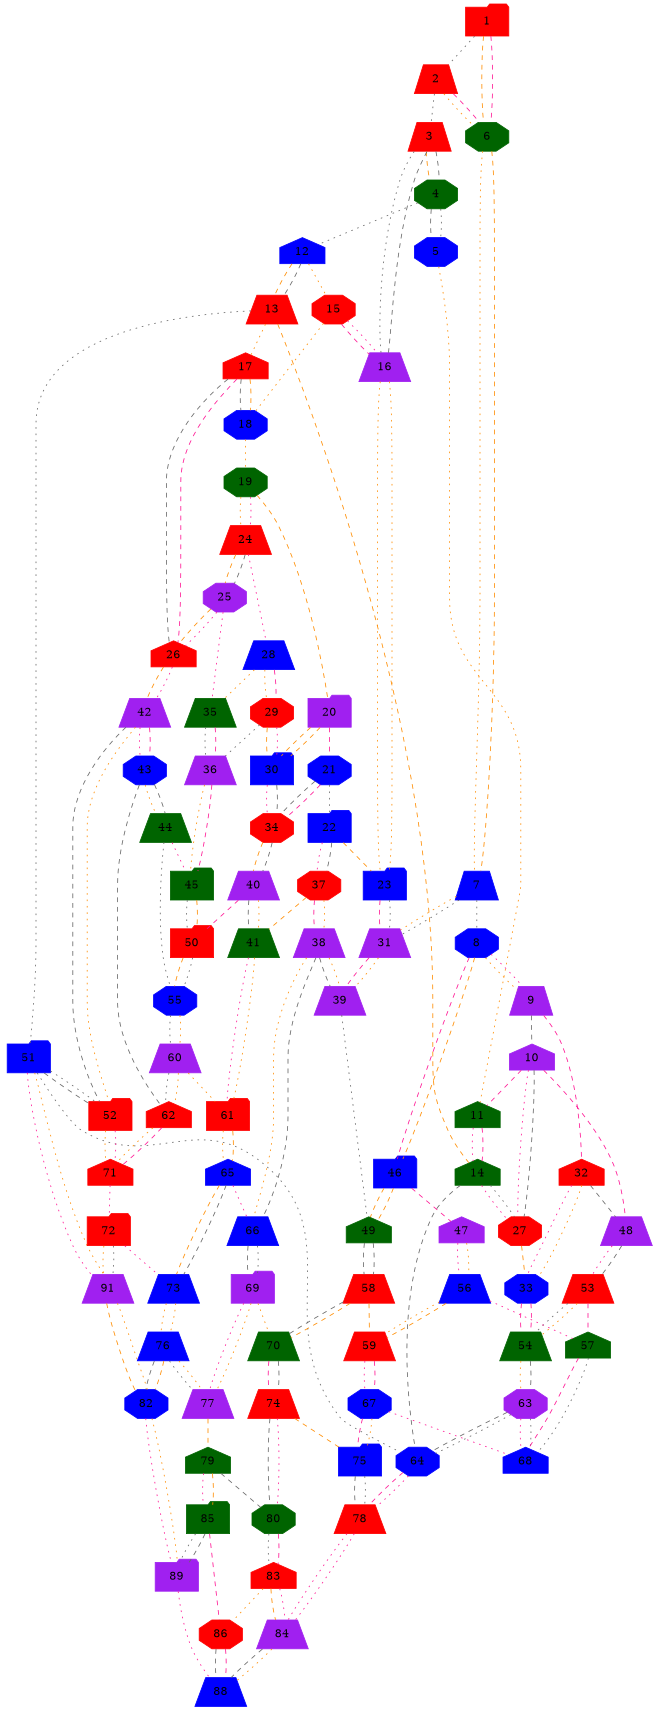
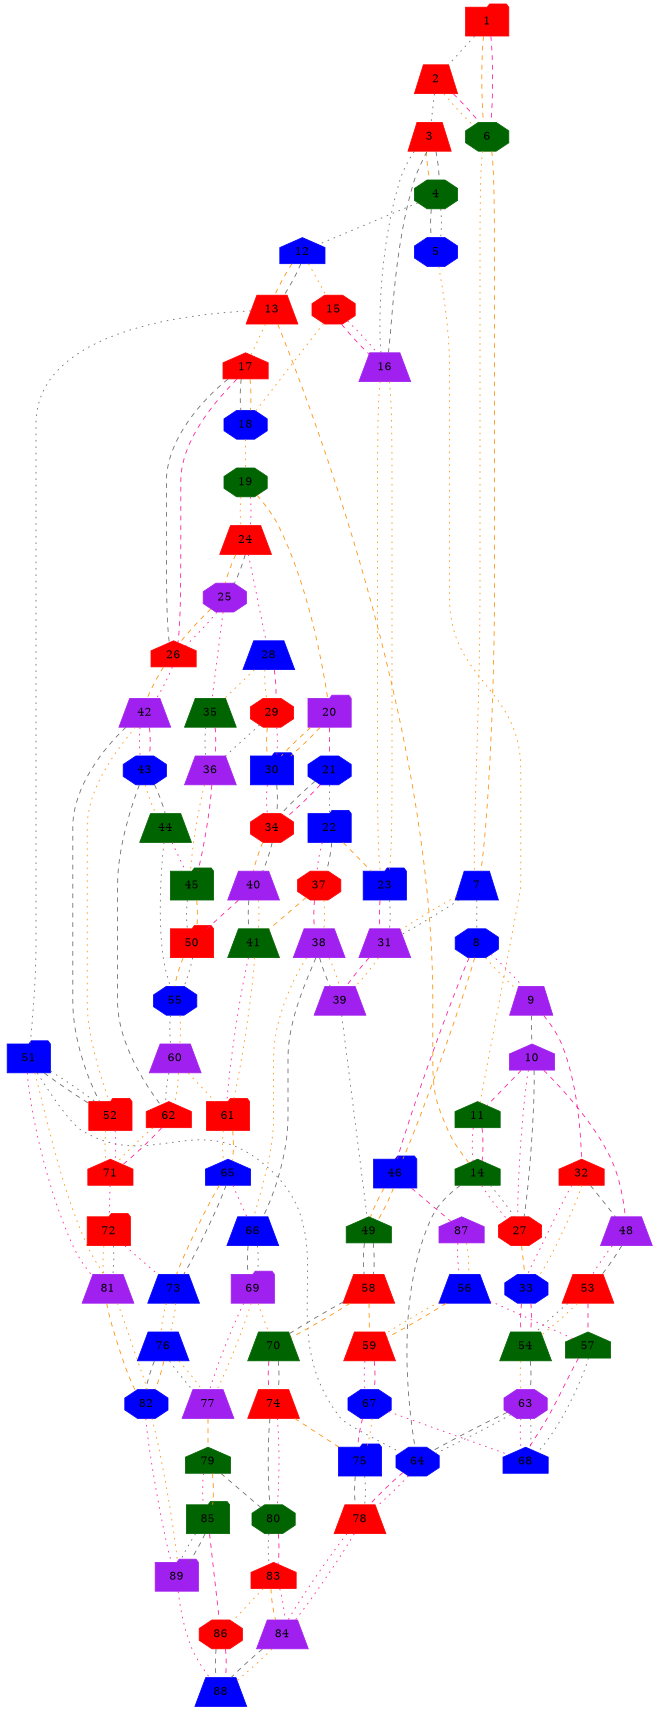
(462, 1231) -> (462, 1231)
(108, 1289) -> (108, 1289)
